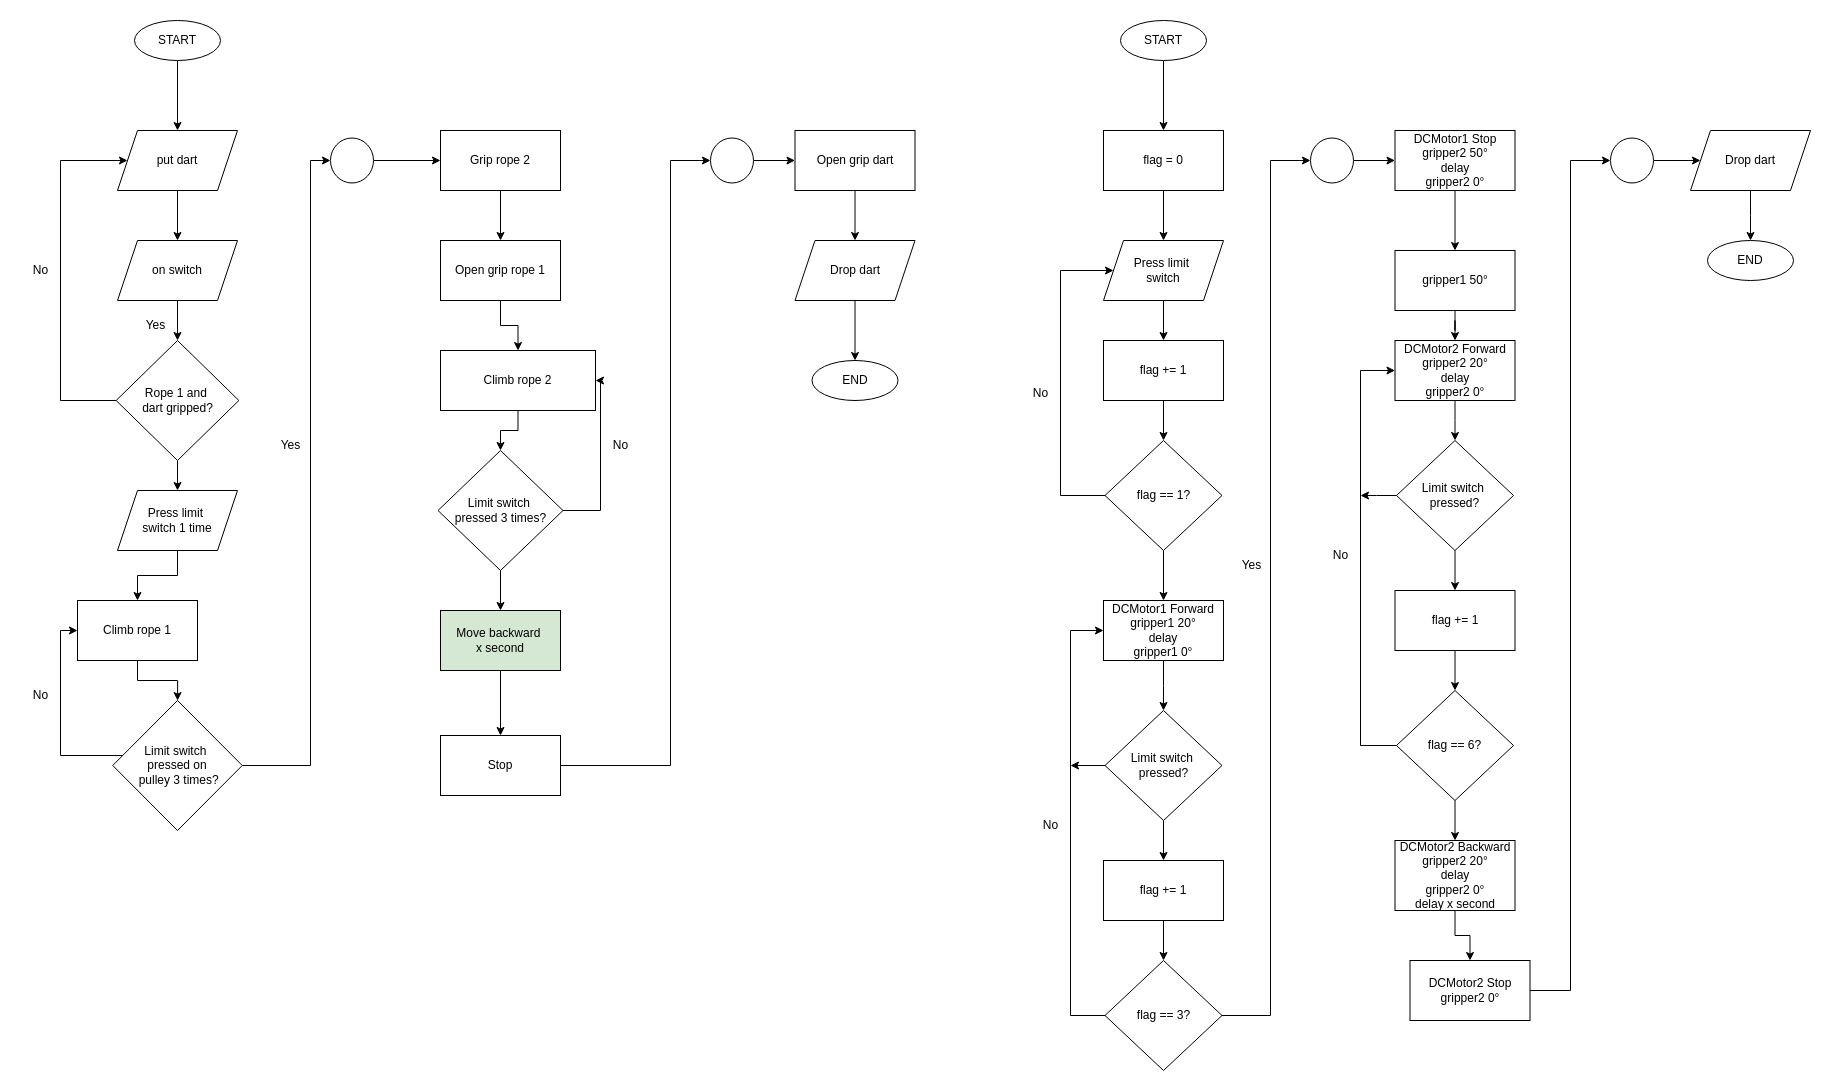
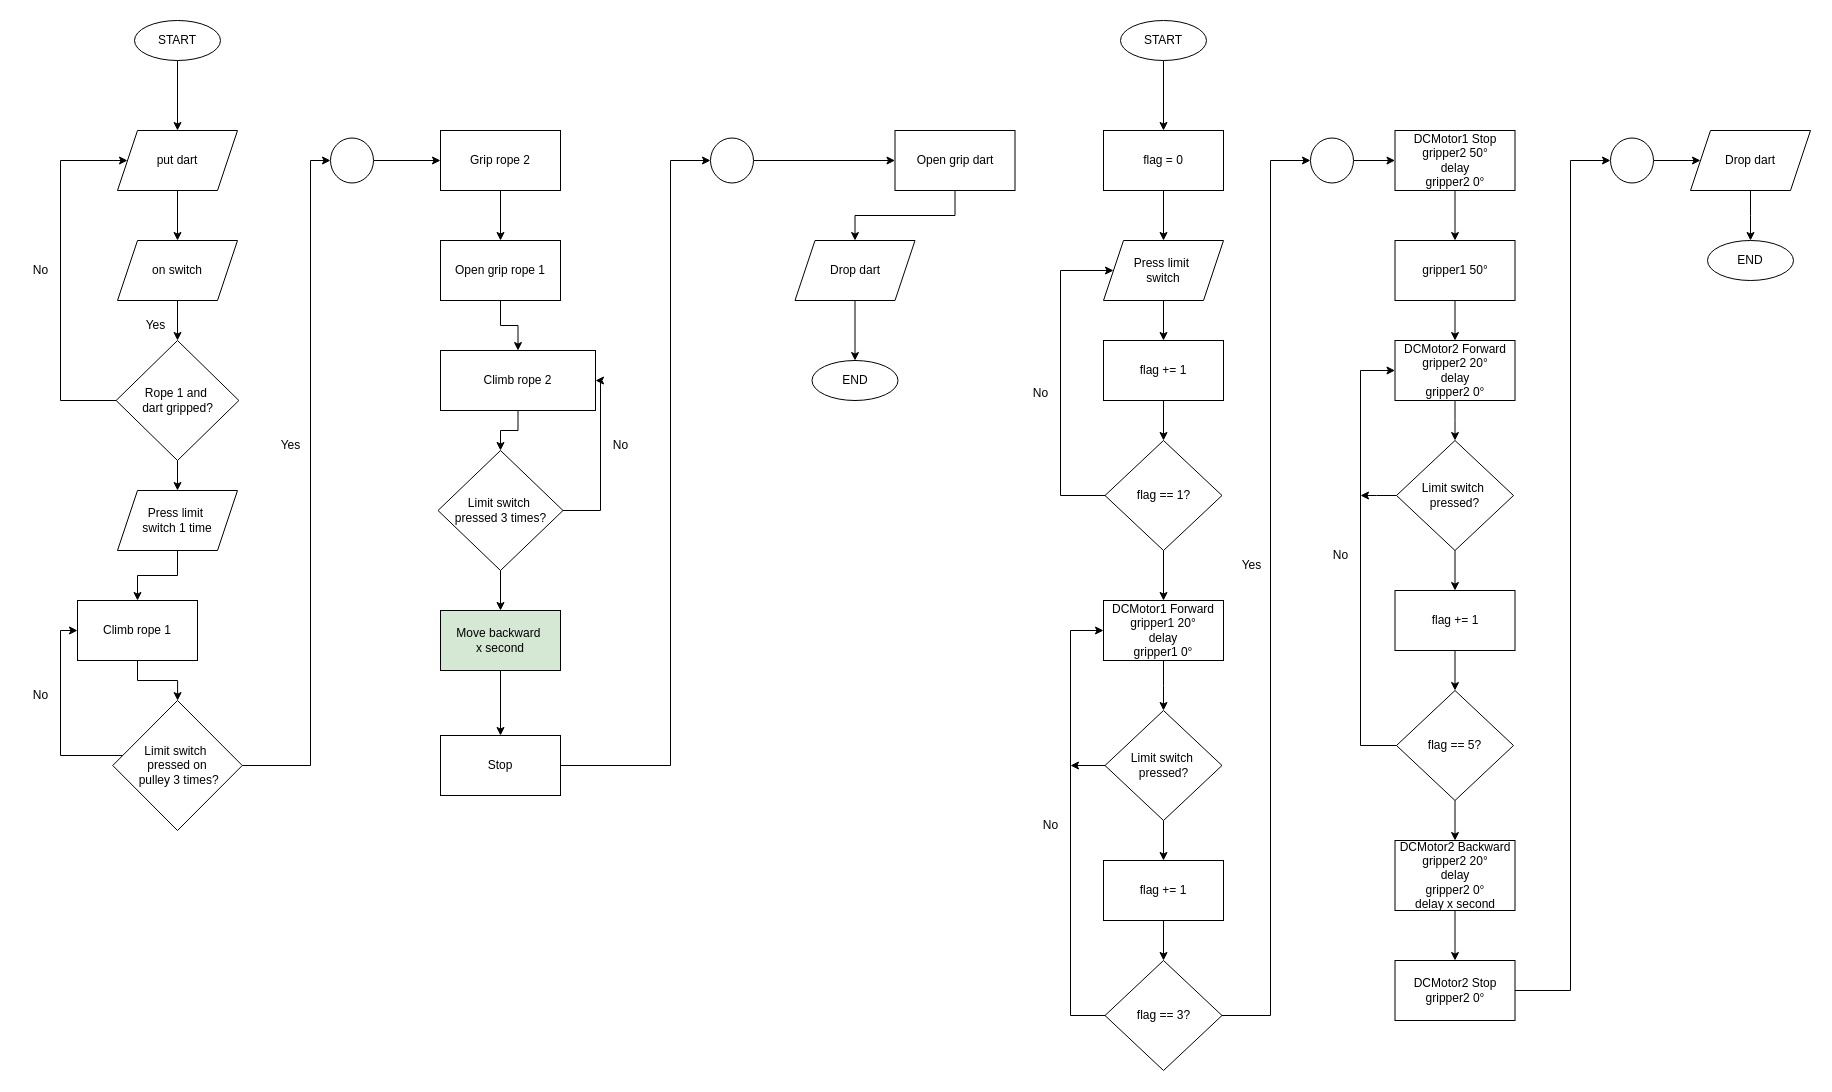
(855, 161) -> (955, 161)
(1455, 281) -> (1455, 271)
(1455, 746) -> (1455, 746)
(1470, 991) -> (1455, 991)
